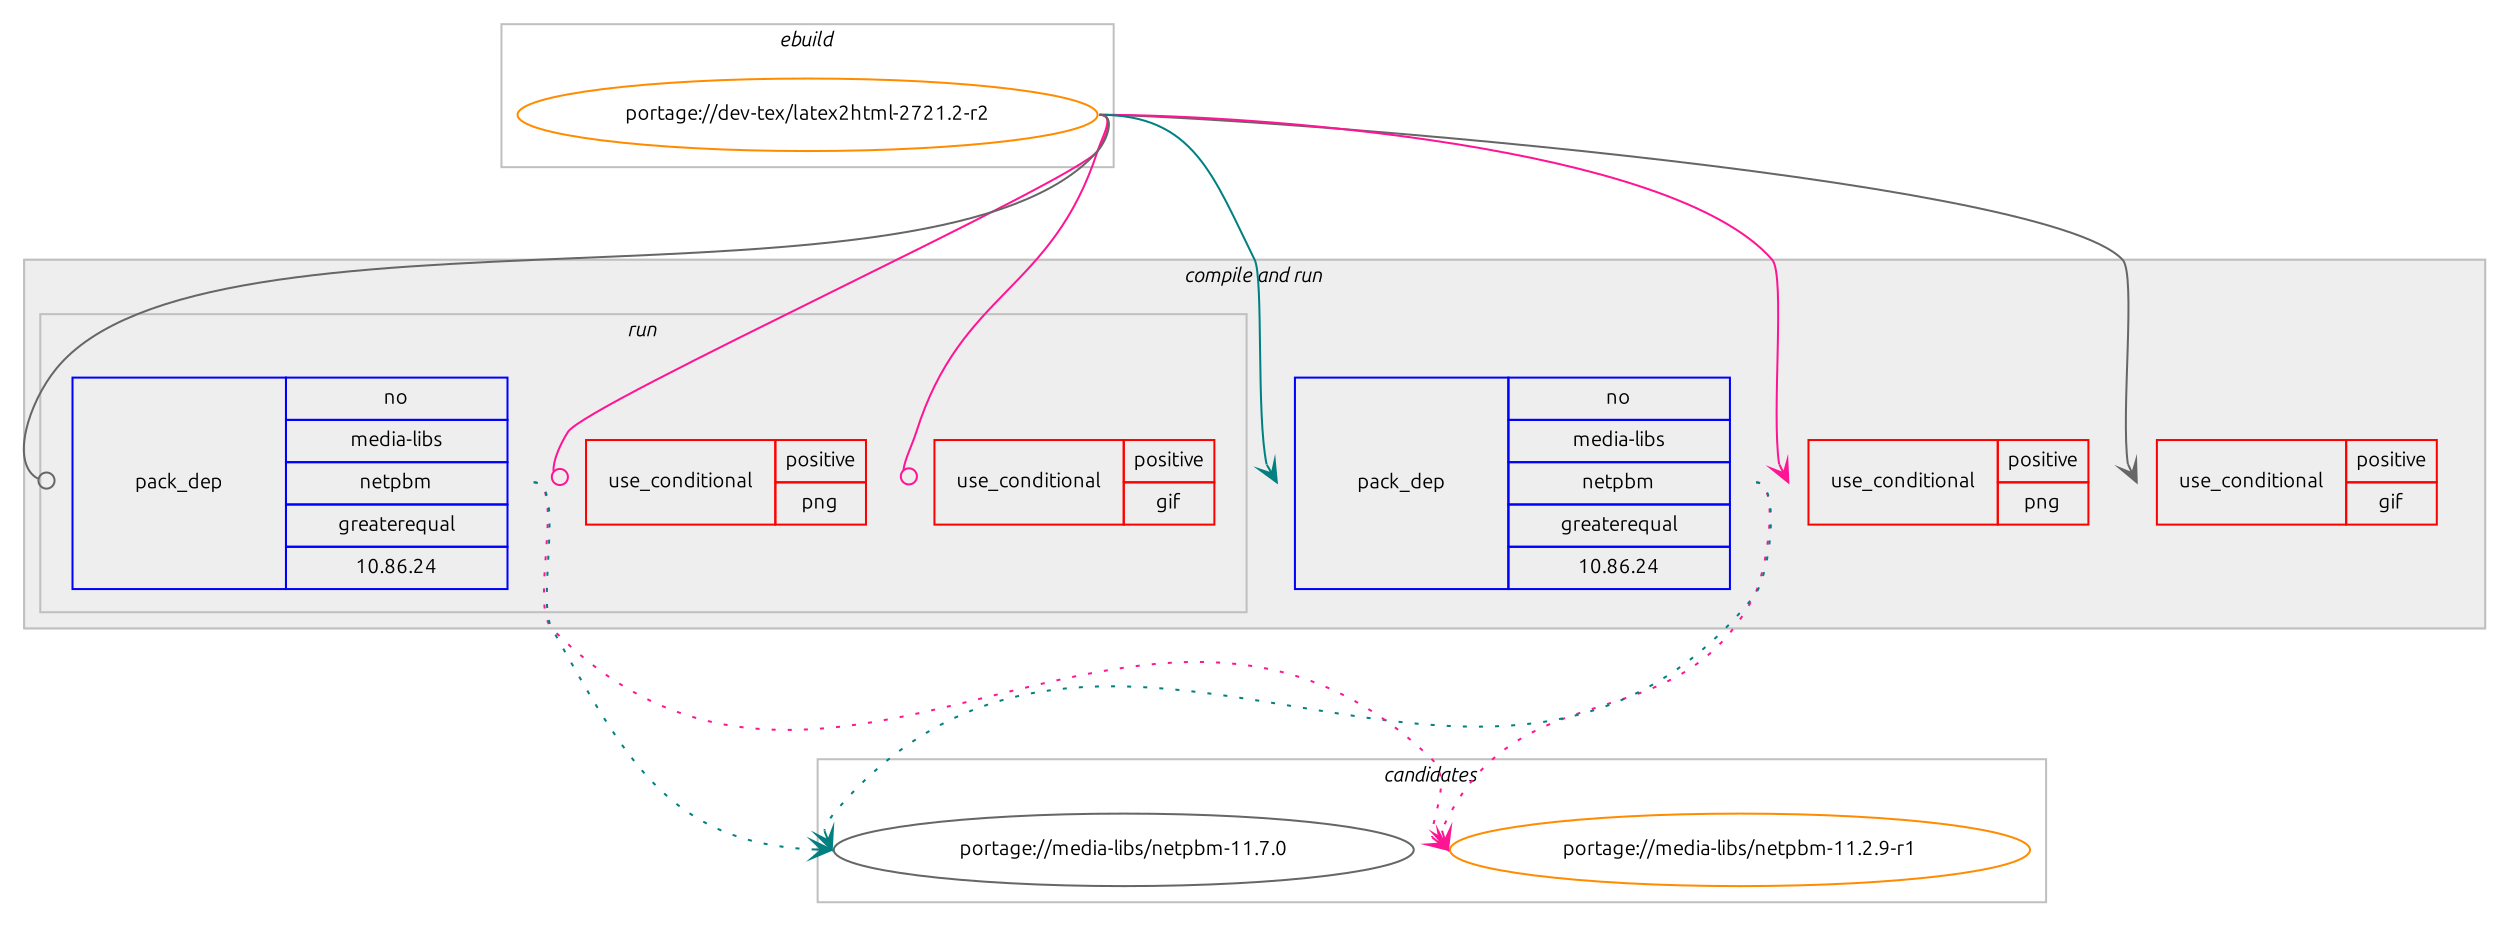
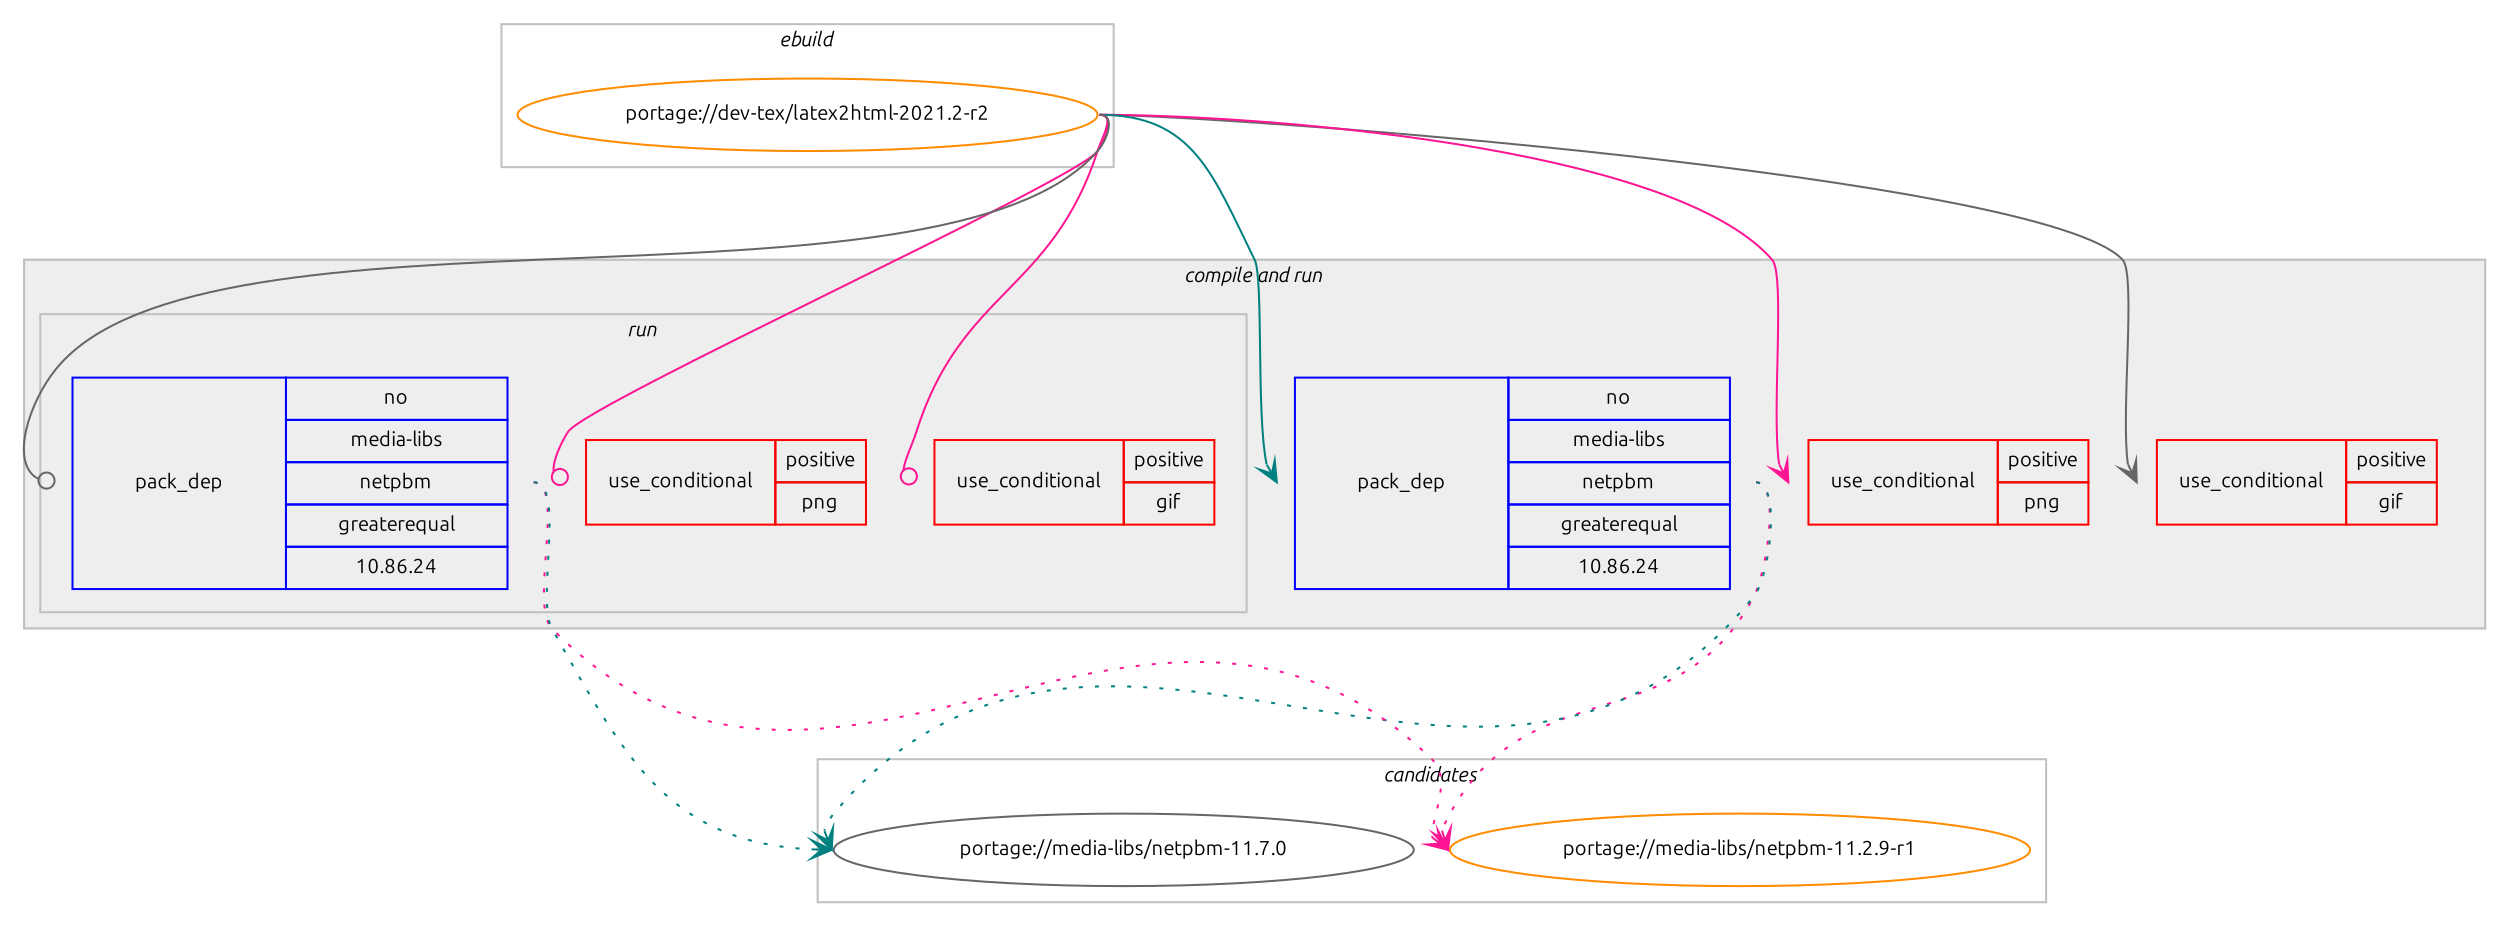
(808, 115) -> (808, 115)
